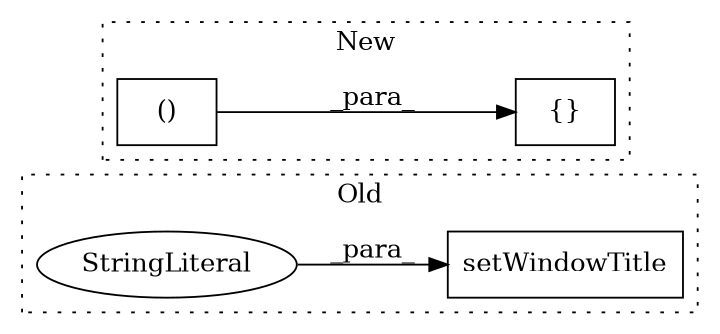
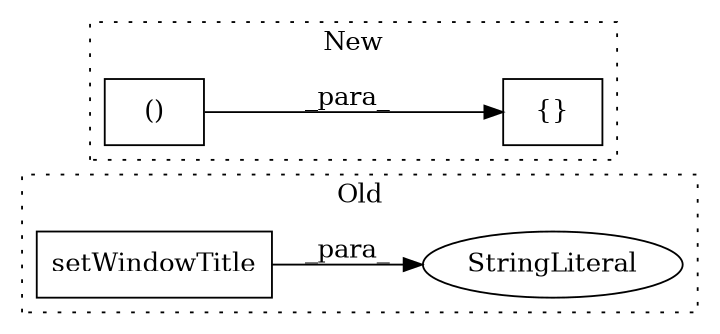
(363, 265) -> (338, 265)
